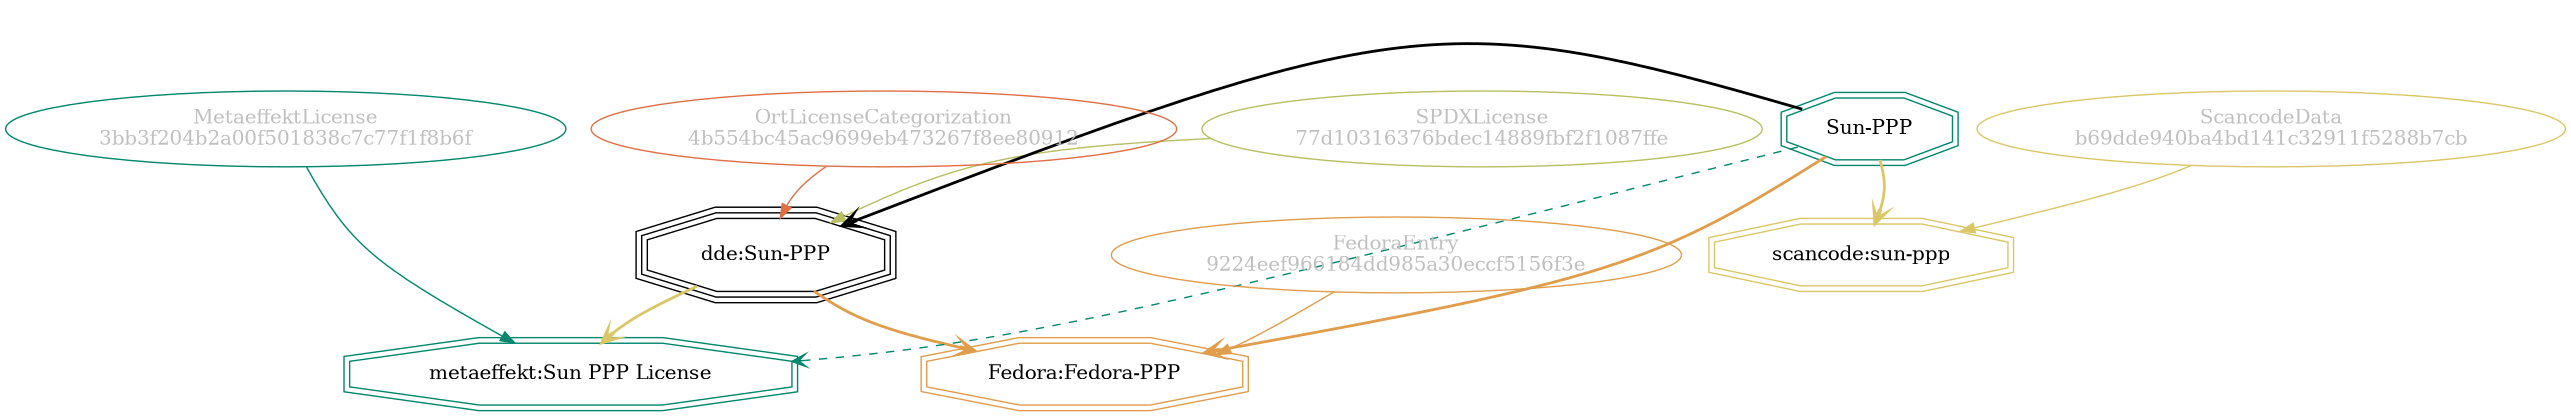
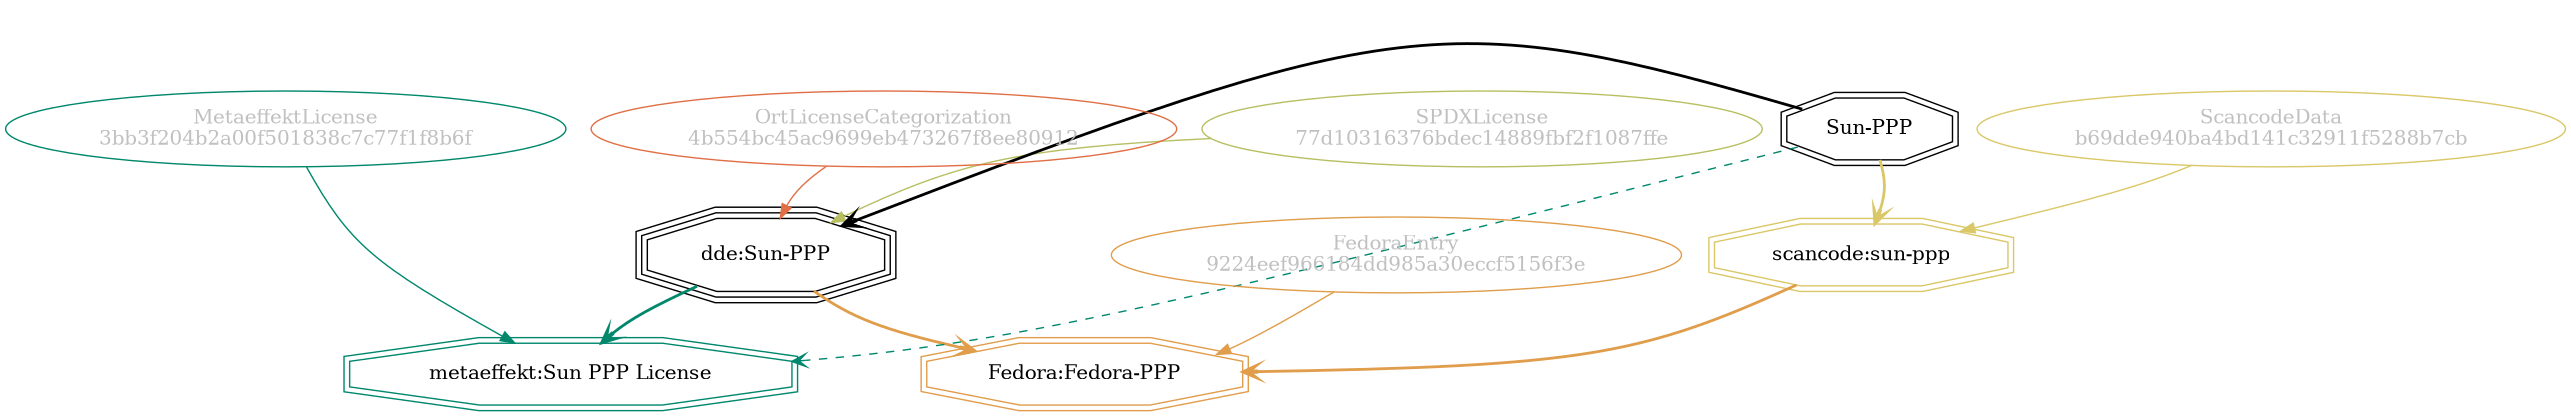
(1870, 129) -> (1870, 129)
(1534, 287) -> (1533, 360)
(653, 308) -> (653, 308)
